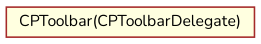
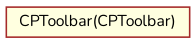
(130, 22) -> (98, 22)
